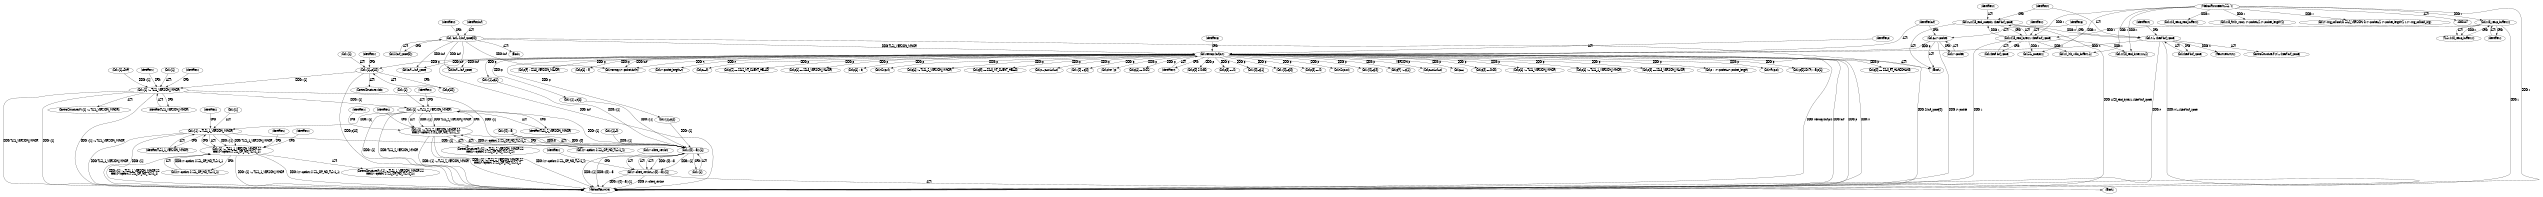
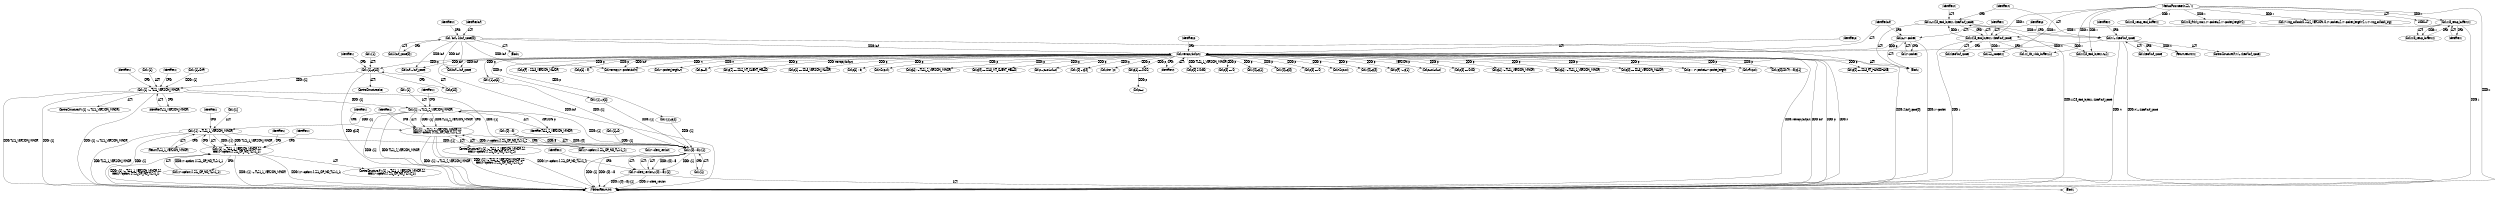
(1988, 23) -> (1949, 23)
(2459, 38) -> (2420, 38)
(899, 46) -> (874, 46)
(2058, 46) -> (2018, 46)
(1352, 58) -> (1138, 79)
(850, 62) -> (840, 62)
(1210, 62) -> (1208, 62)
(369, 90) -> (370, 90)
(543, 120) -> (549, 120)
(167, 151) -> (168, 151)
